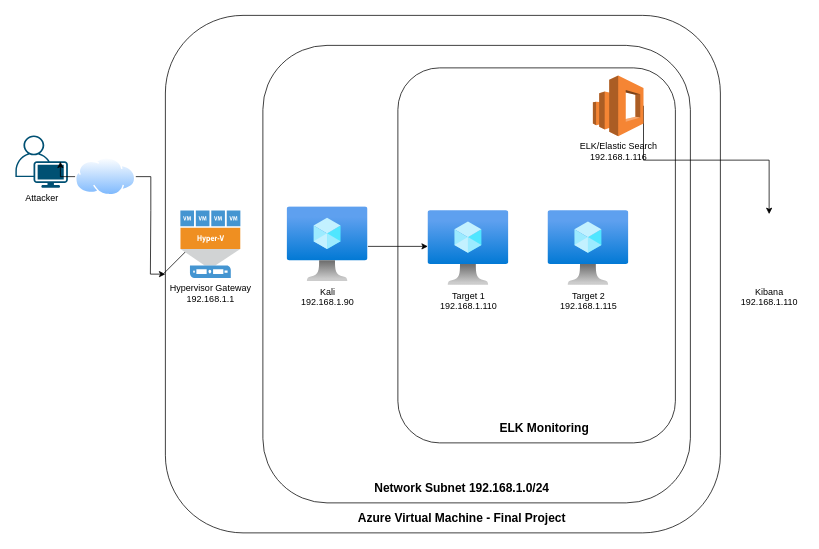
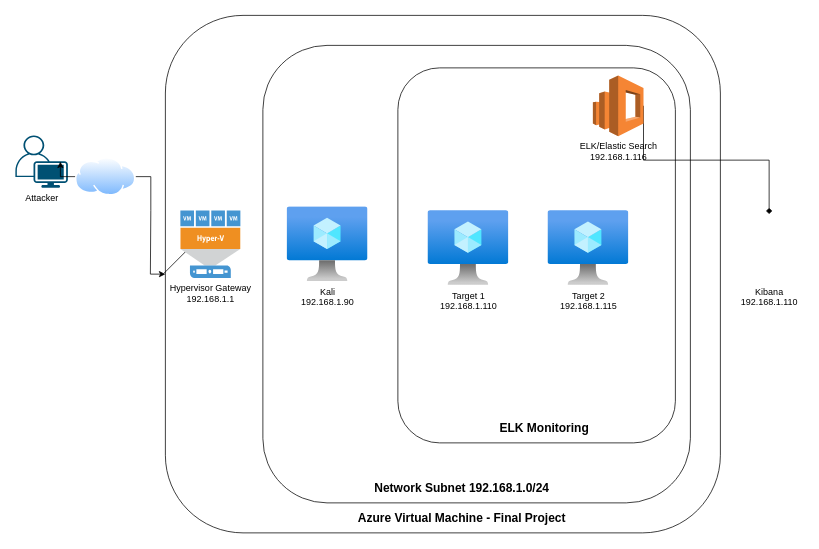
(769, 207) -> (769, 207)
(395, 246) -> none
